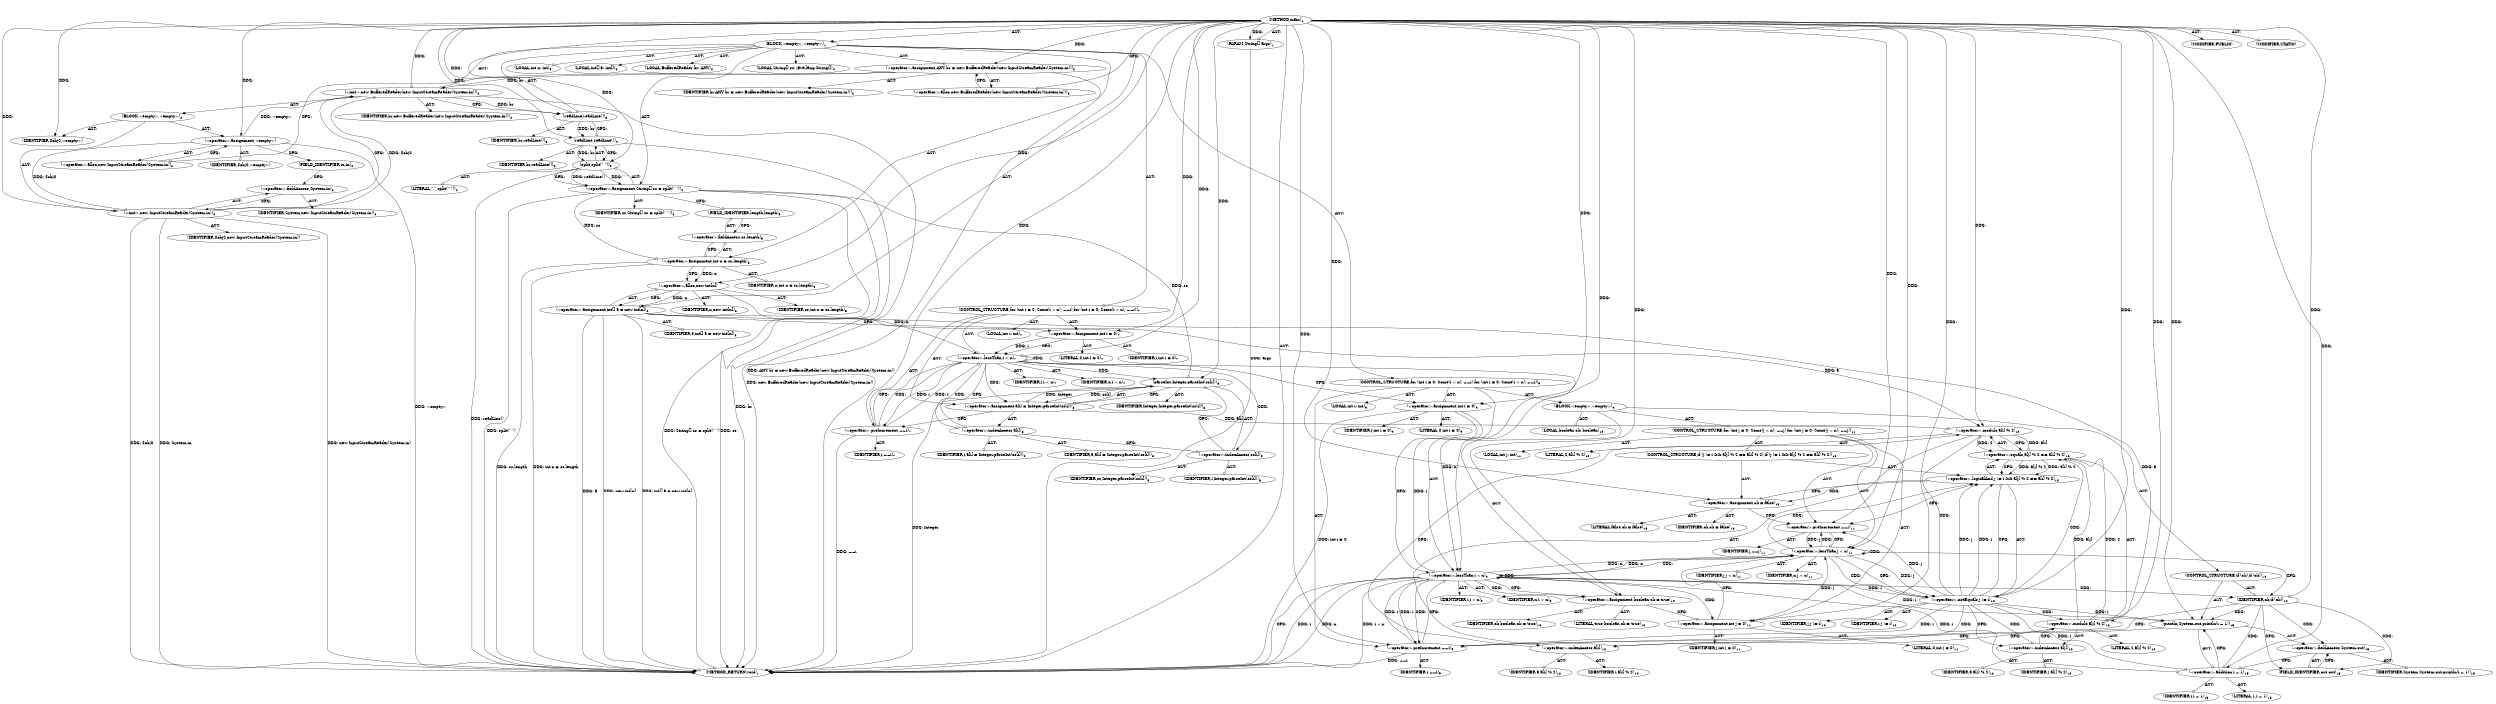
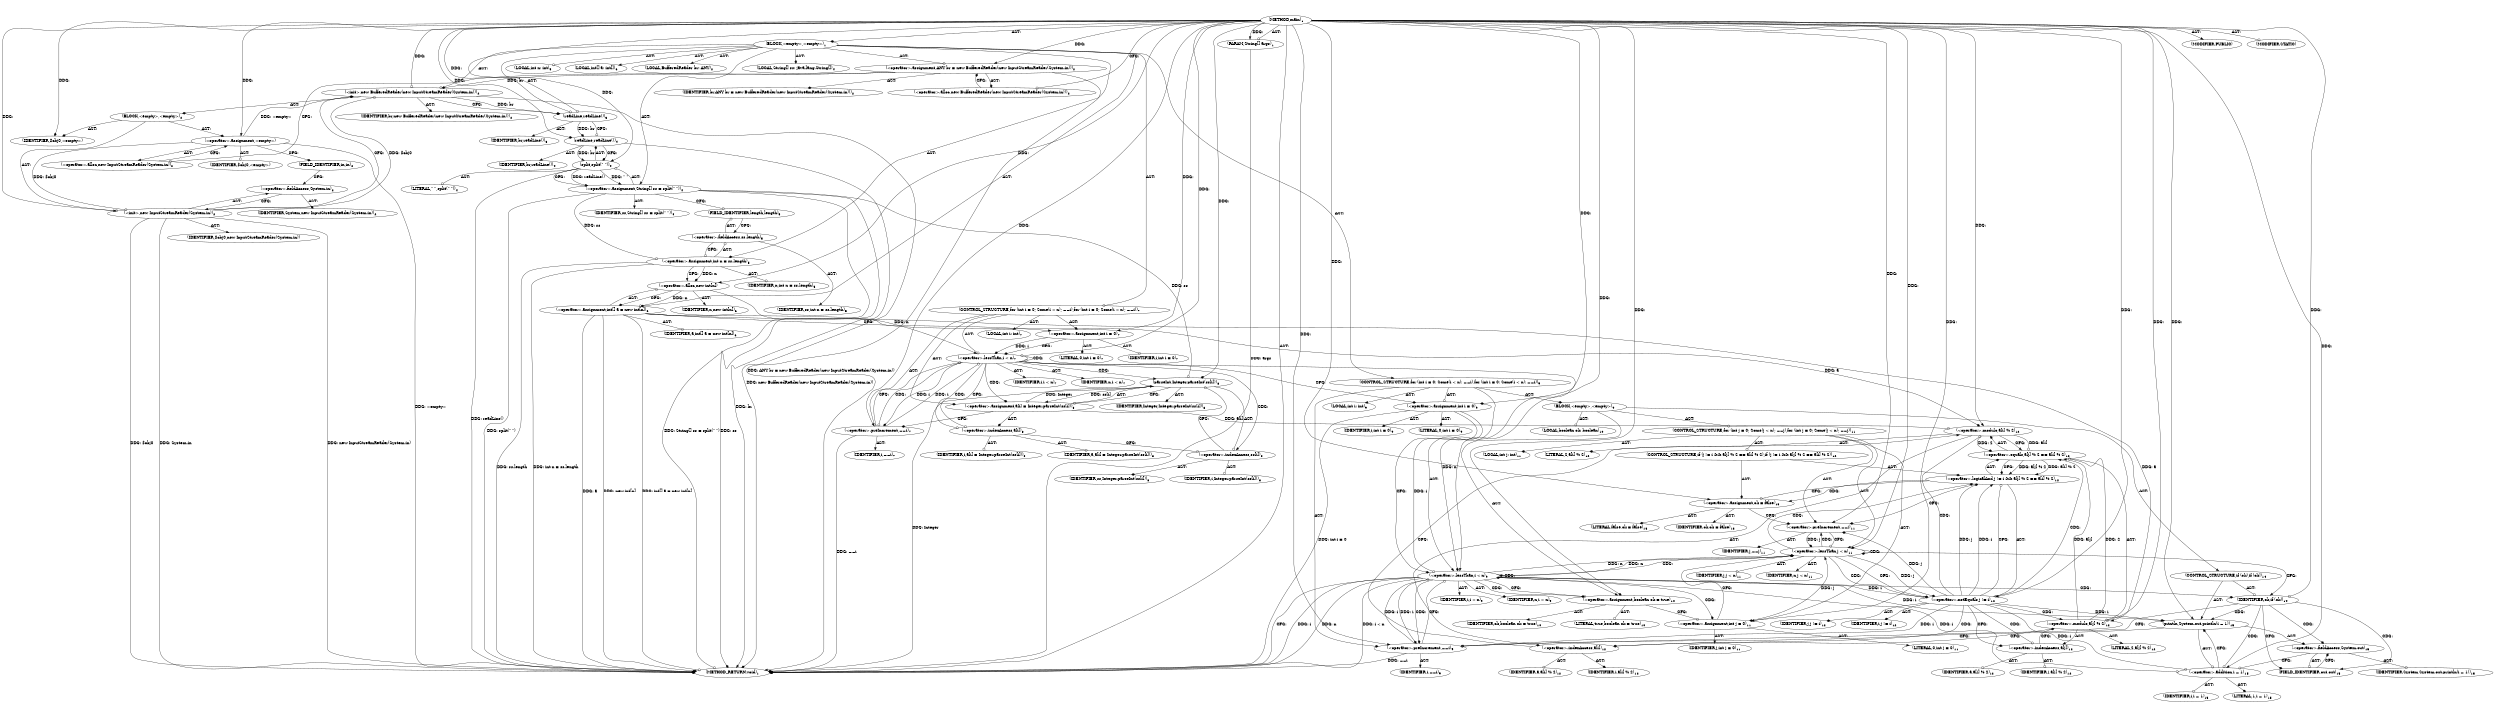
(766, 297) -> (808, 260)
